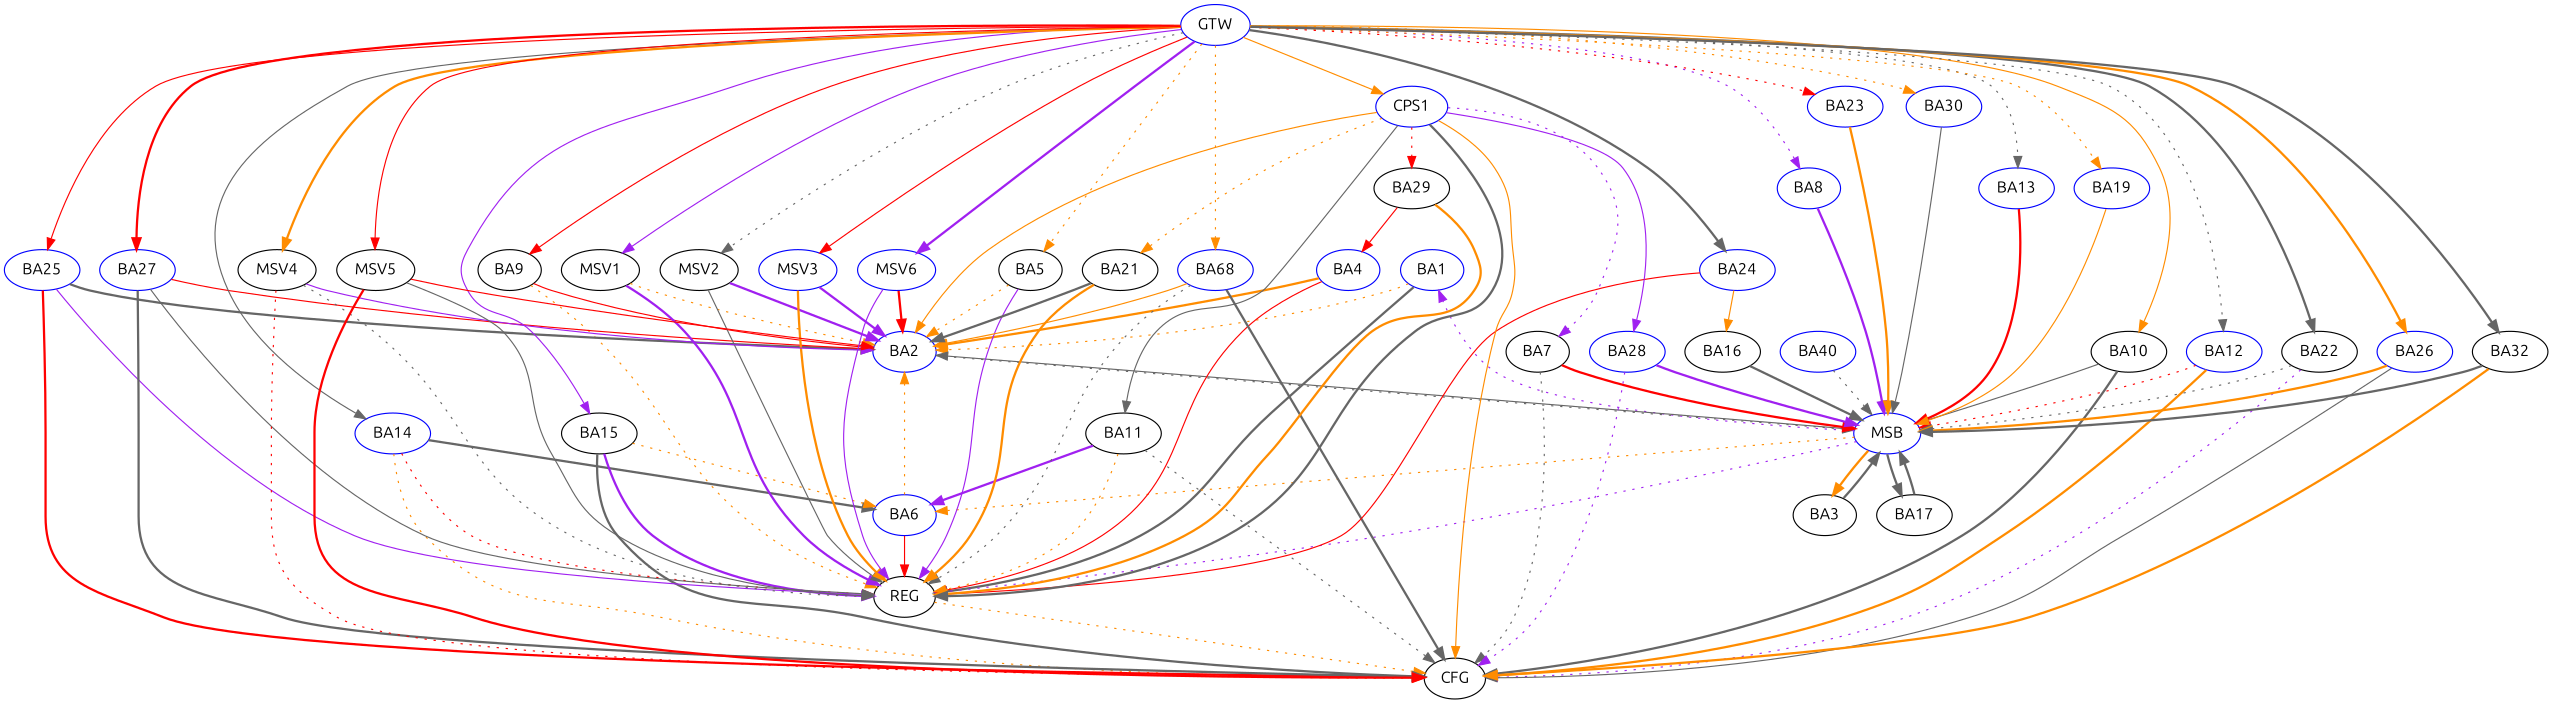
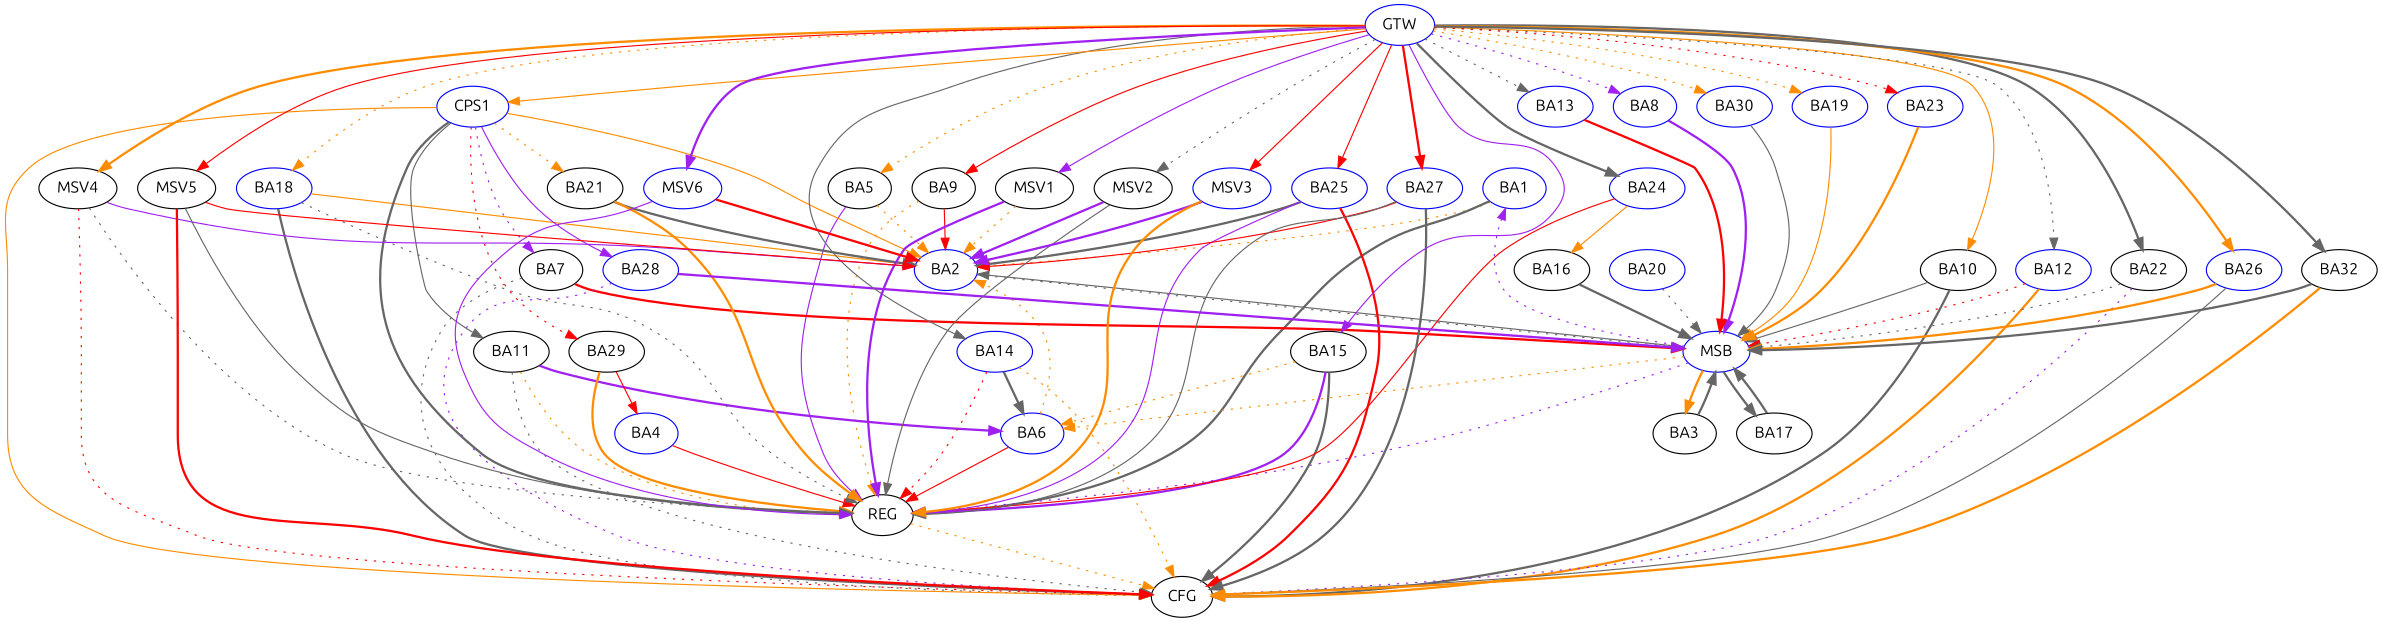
(1215, 270) -> (274, 188)
(1133, 314) -> none
(1818, 352) -> (1647, 270)
